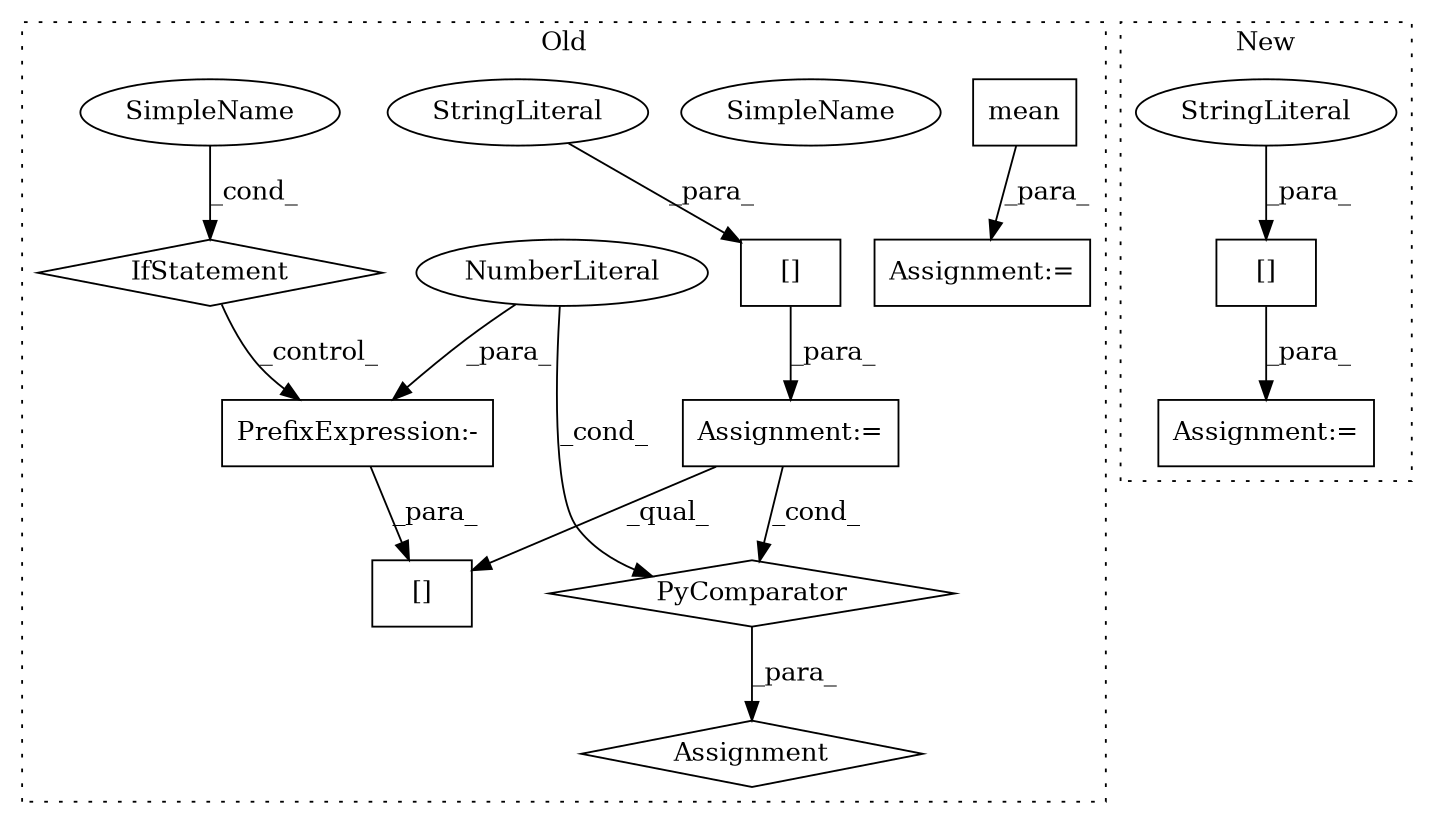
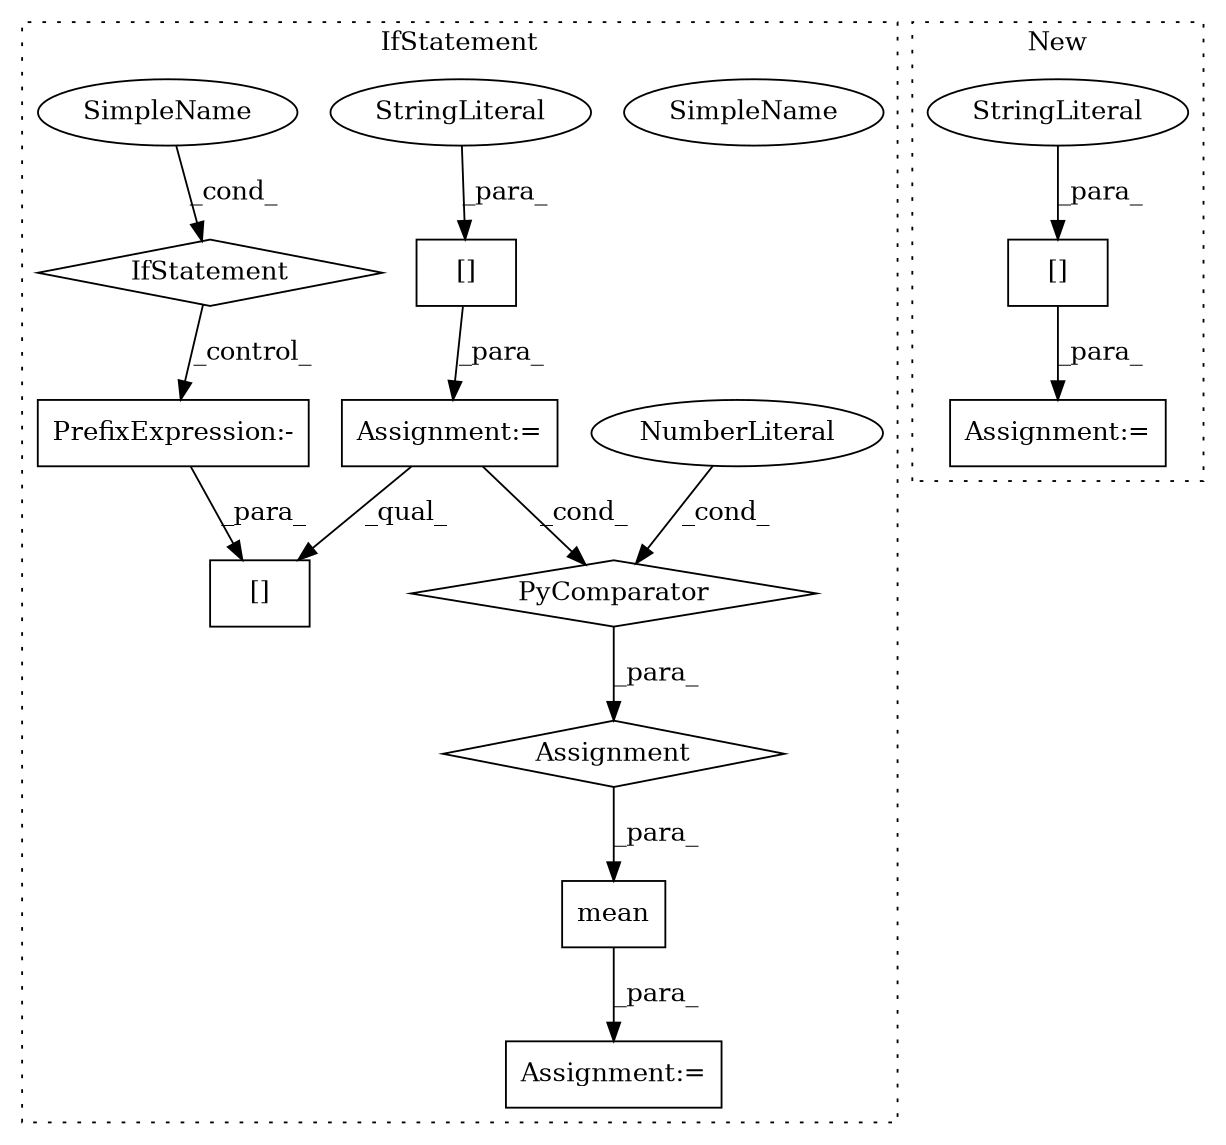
(564, 43) -> (460, 43)
(460, 344) -> none
none -> (614, 825)
